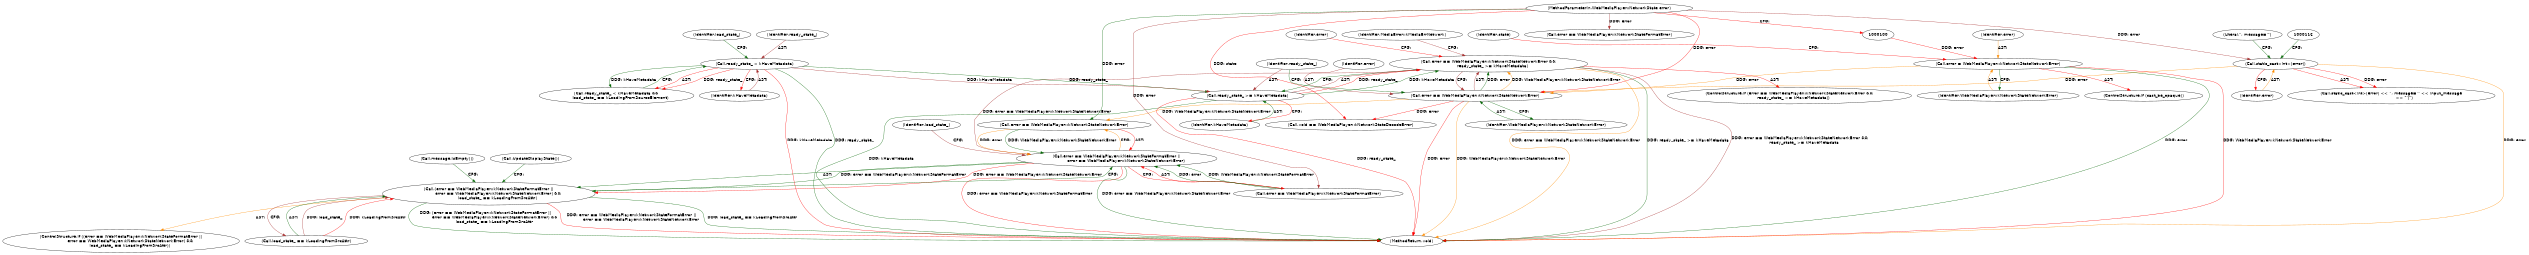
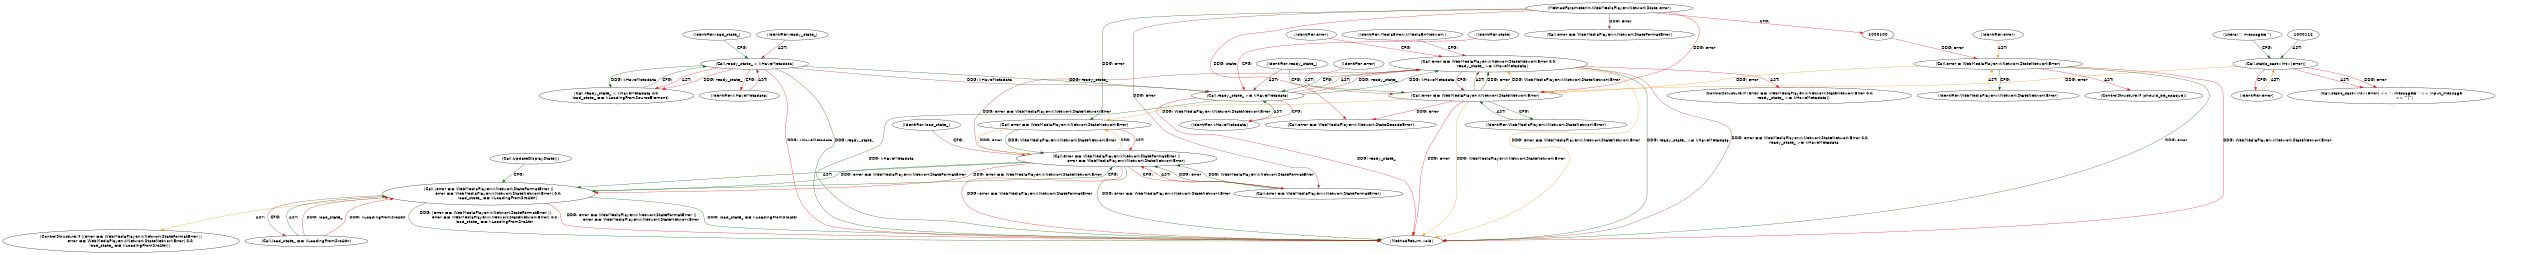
(1968, 24) -> none
(1727, 46) -> (1341, 43)
(2298, 48) -> (2298, 48)
(2144, 96) -> (2144, 96)
(1351, 125) -> (1351, 125)
(447, 159) -> none
(2124, 224) -> none
